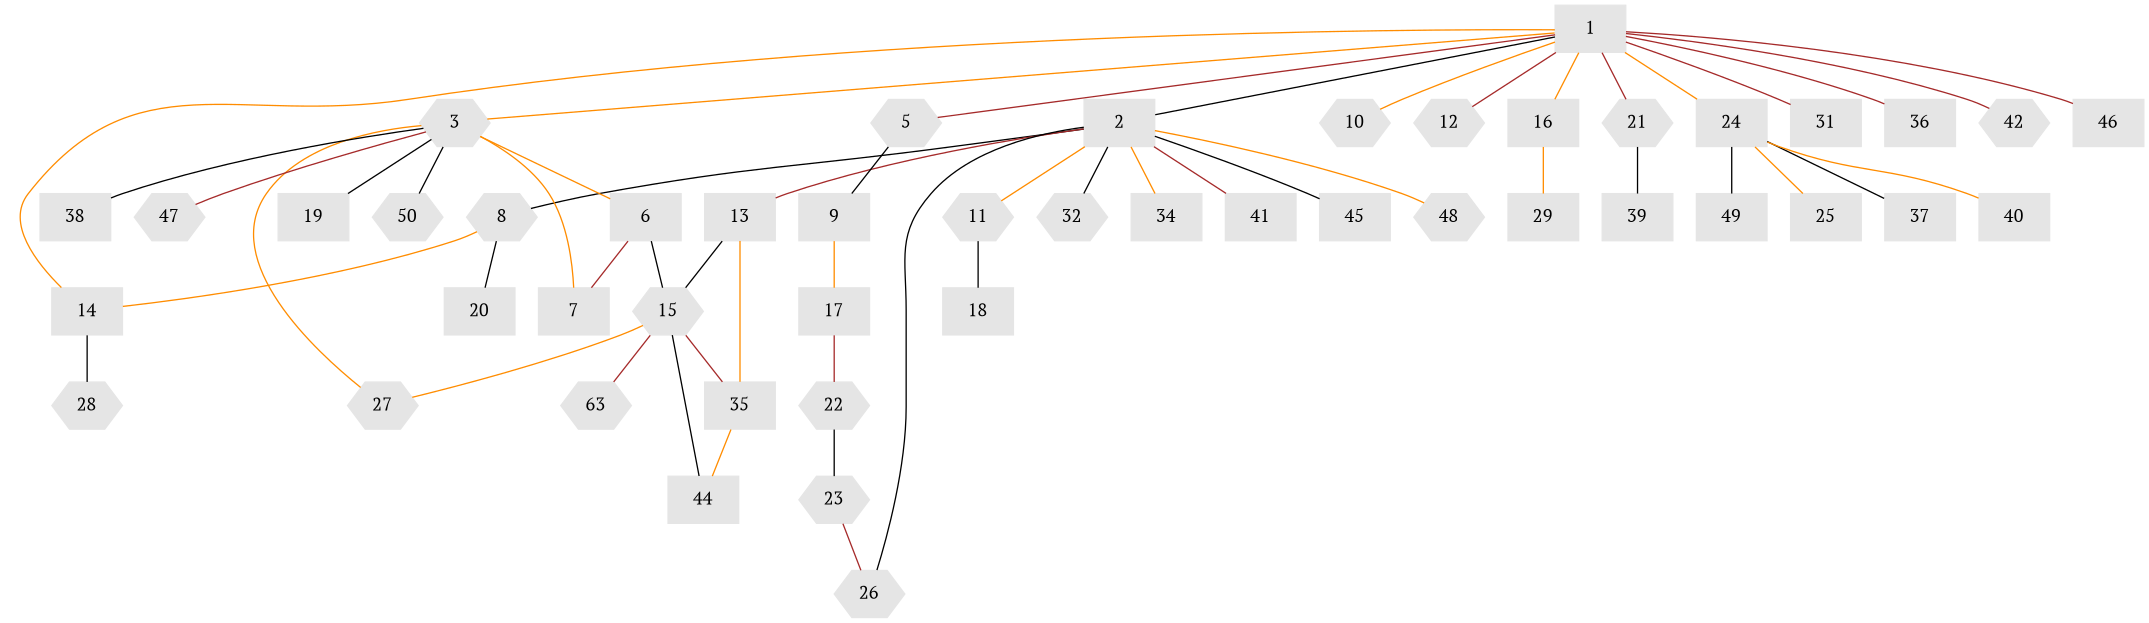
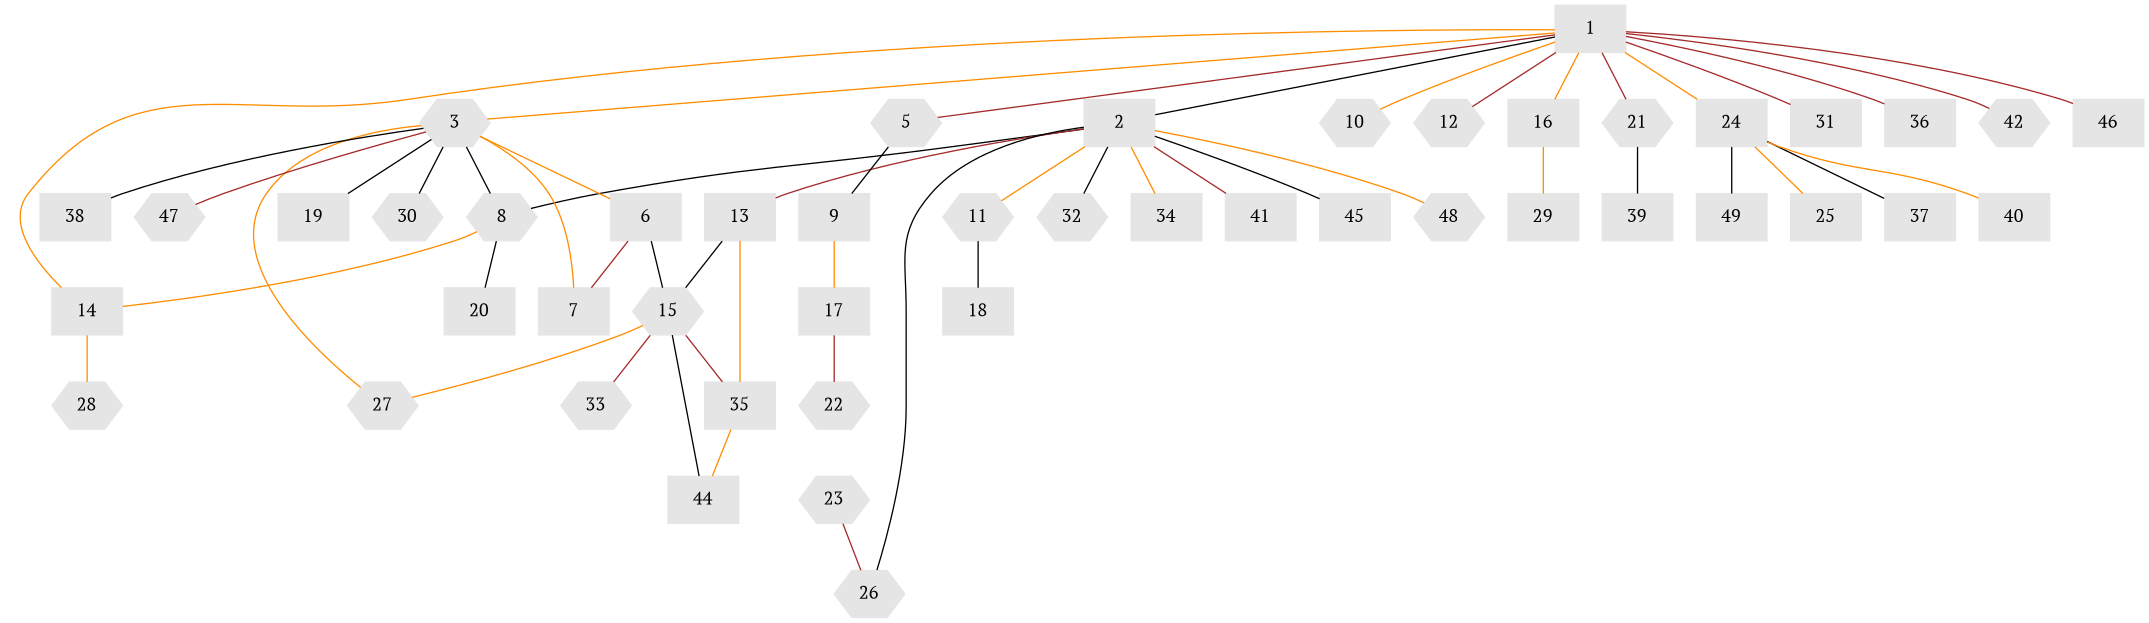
none -> (478, 170)
(408, 217) -> (408, 217)
(87, 359) -> (87, 359)
(596, 406) -> (596, 406)
(834, 453) -> none
